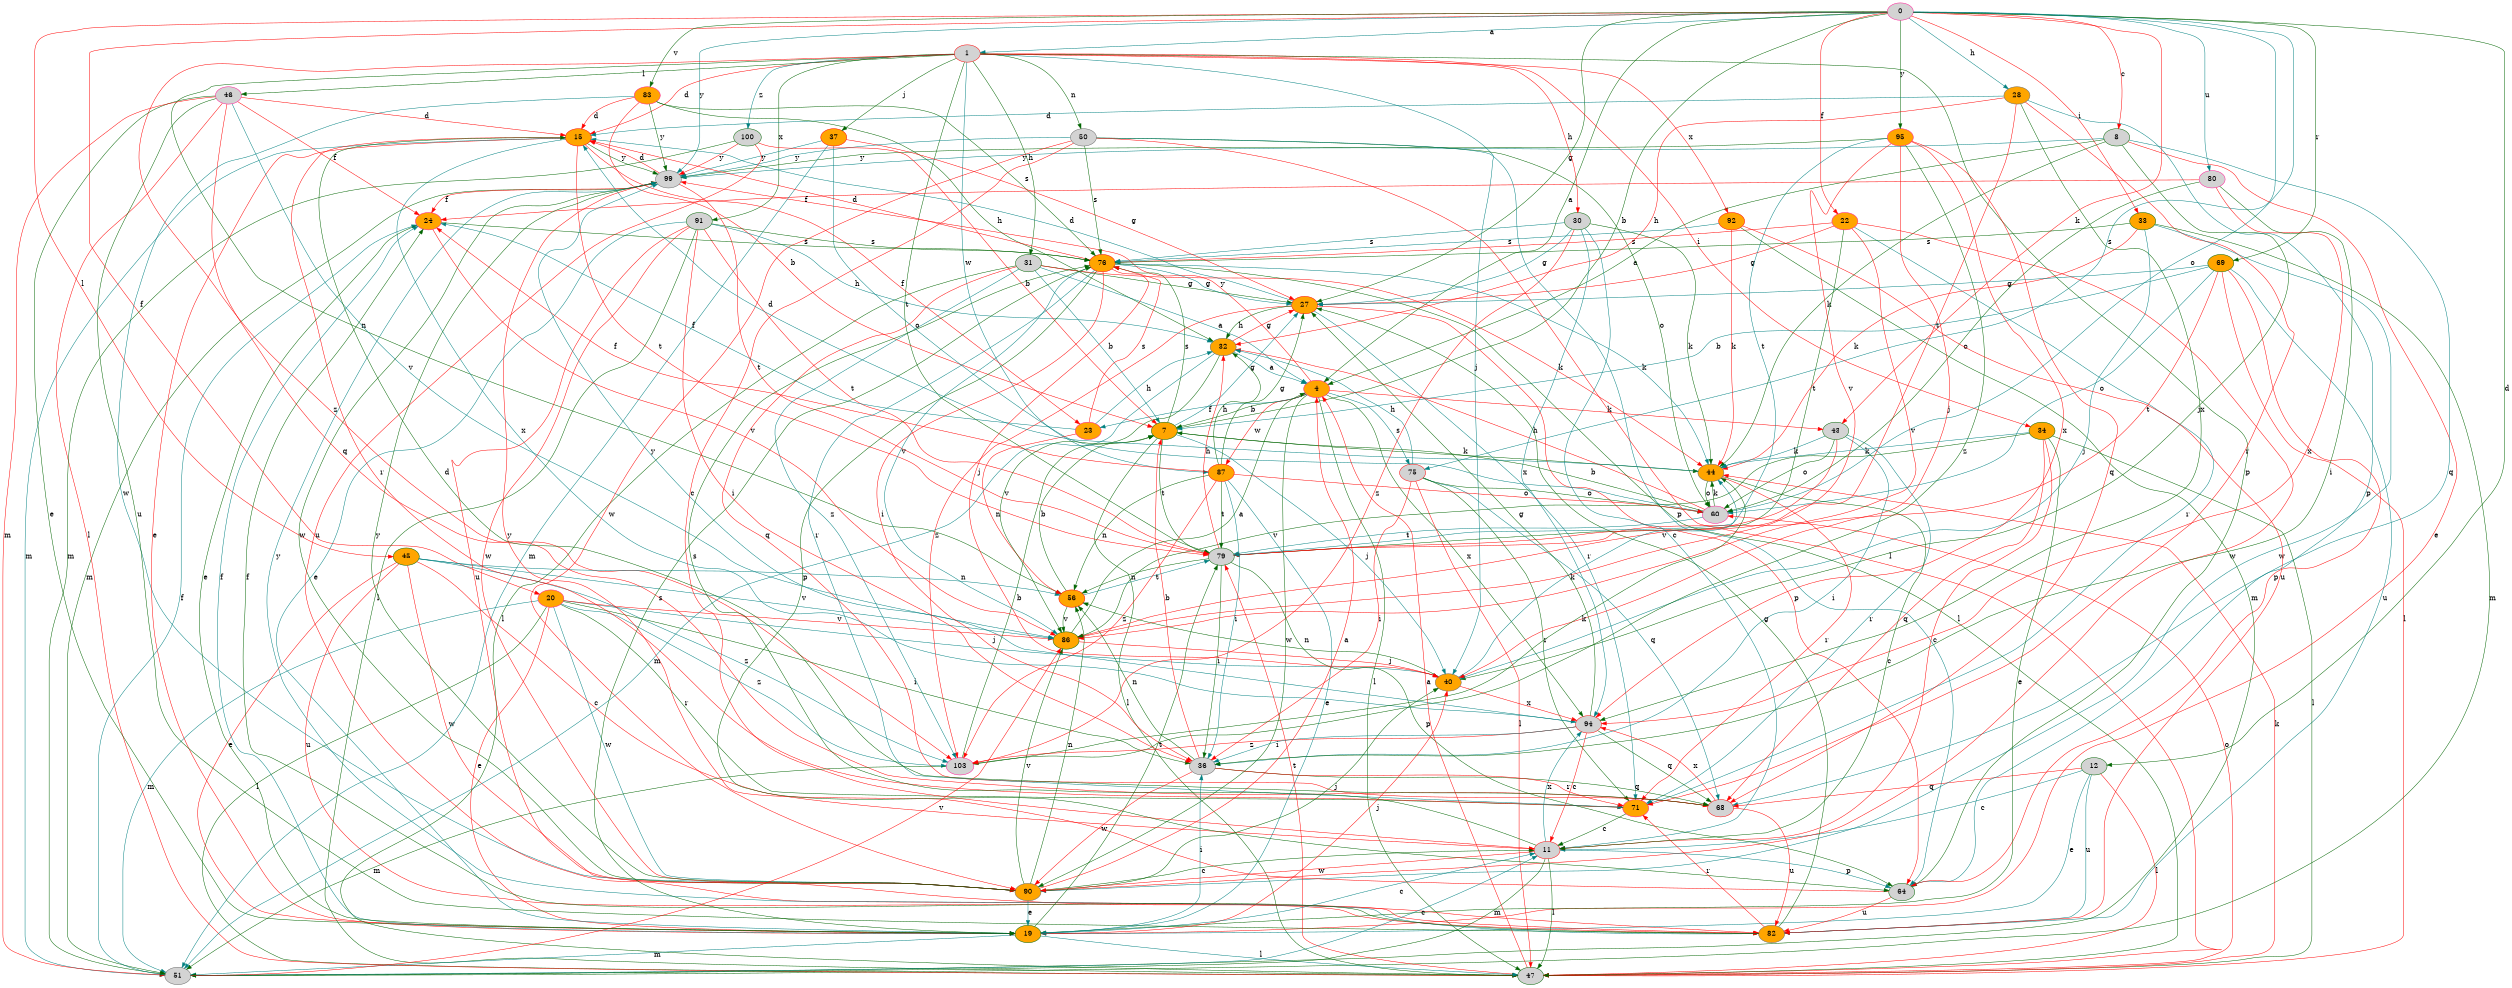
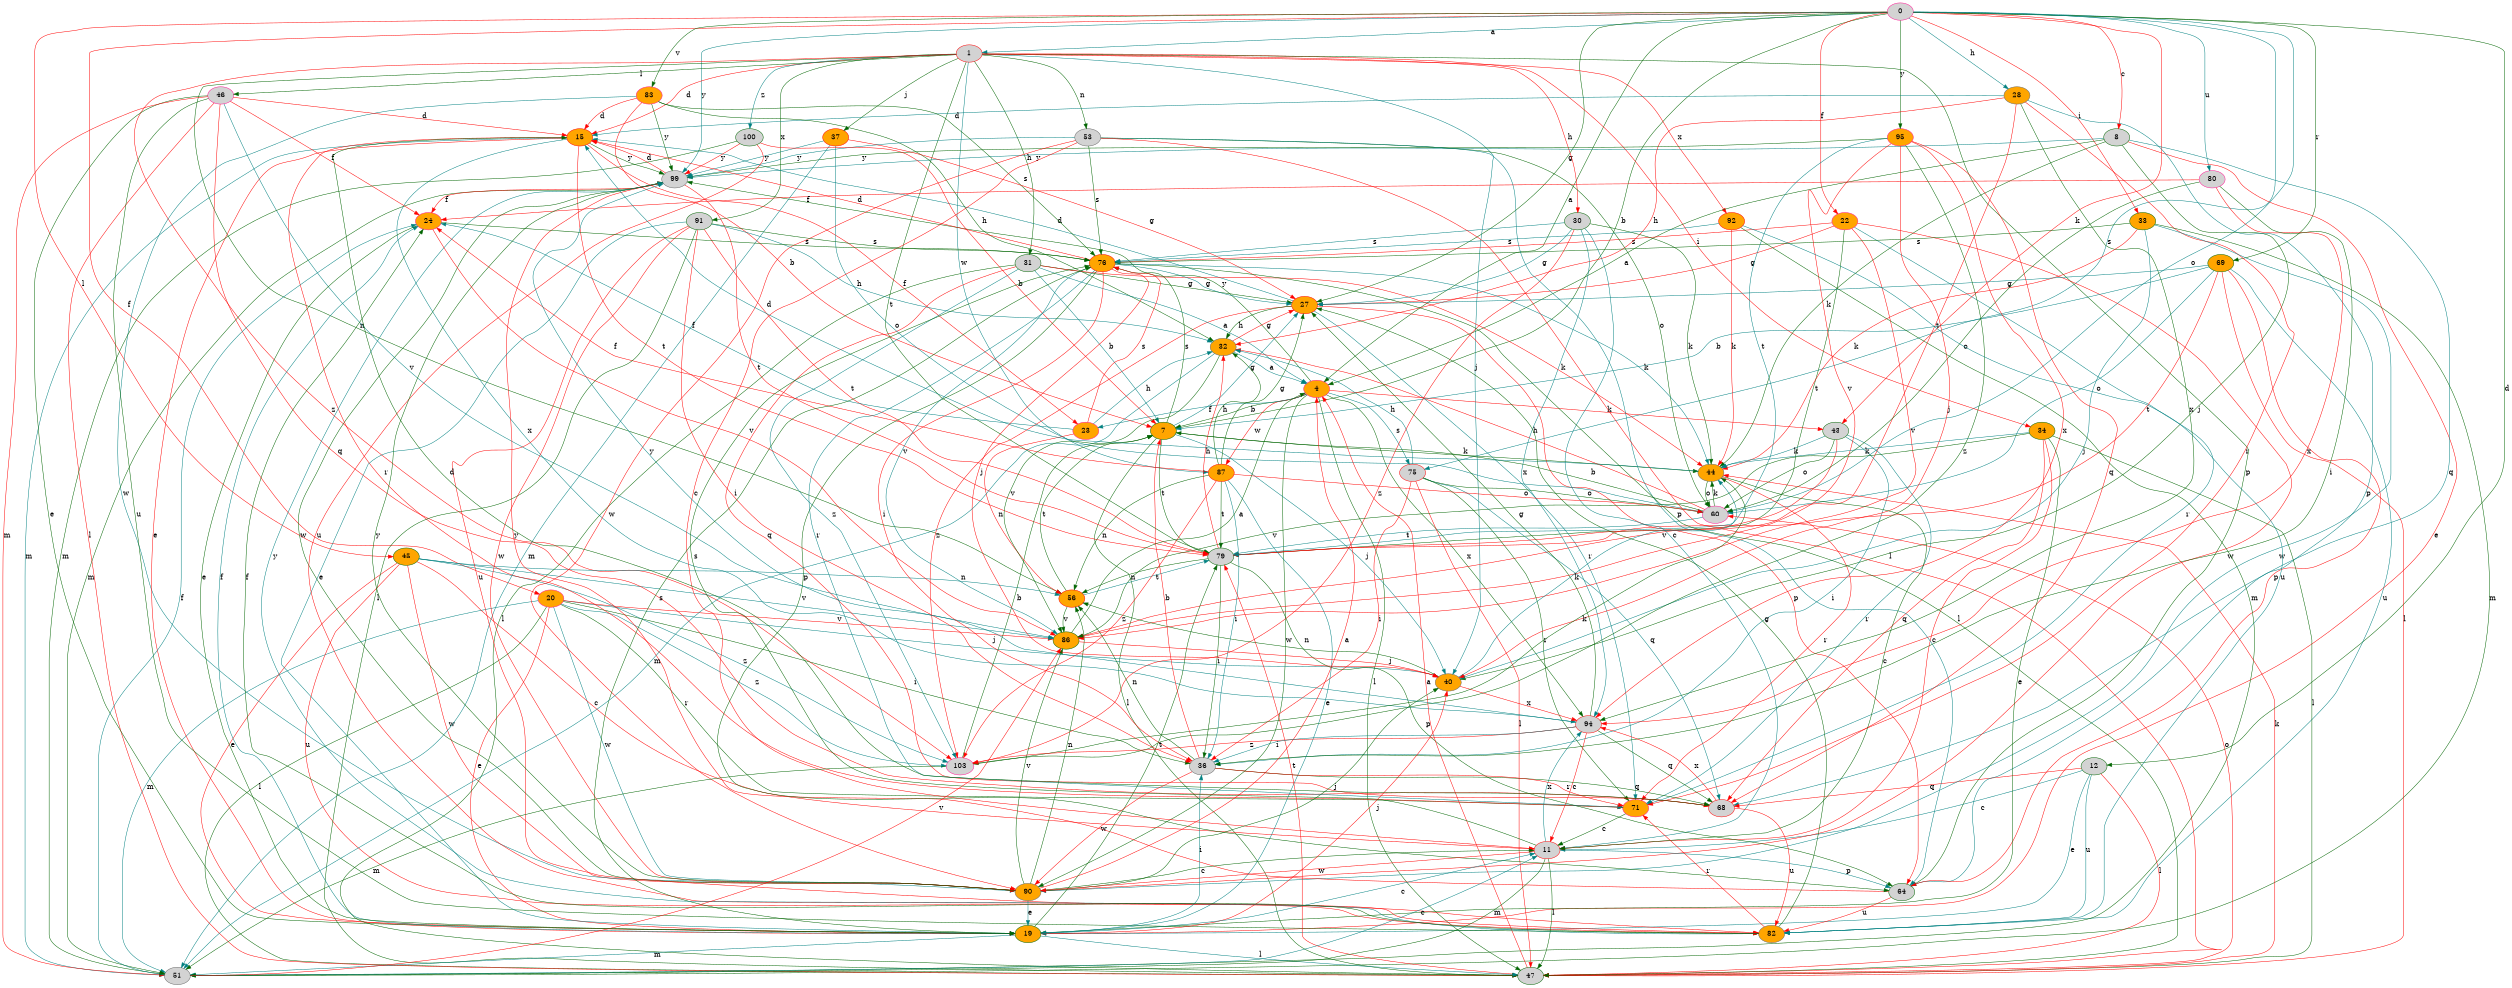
(1083, 137) -> (1088, 137)
(1022, 236) -> (1025, 238)
(1043, 515) -> (1044, 515)
(2275, 589) -> (2276, 589)
